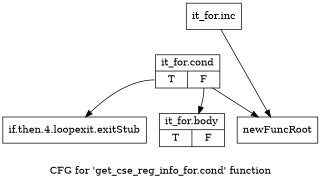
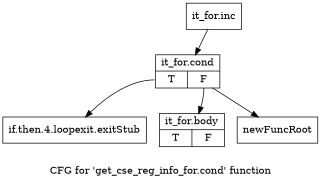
(244, 70) -> (203, 39)
